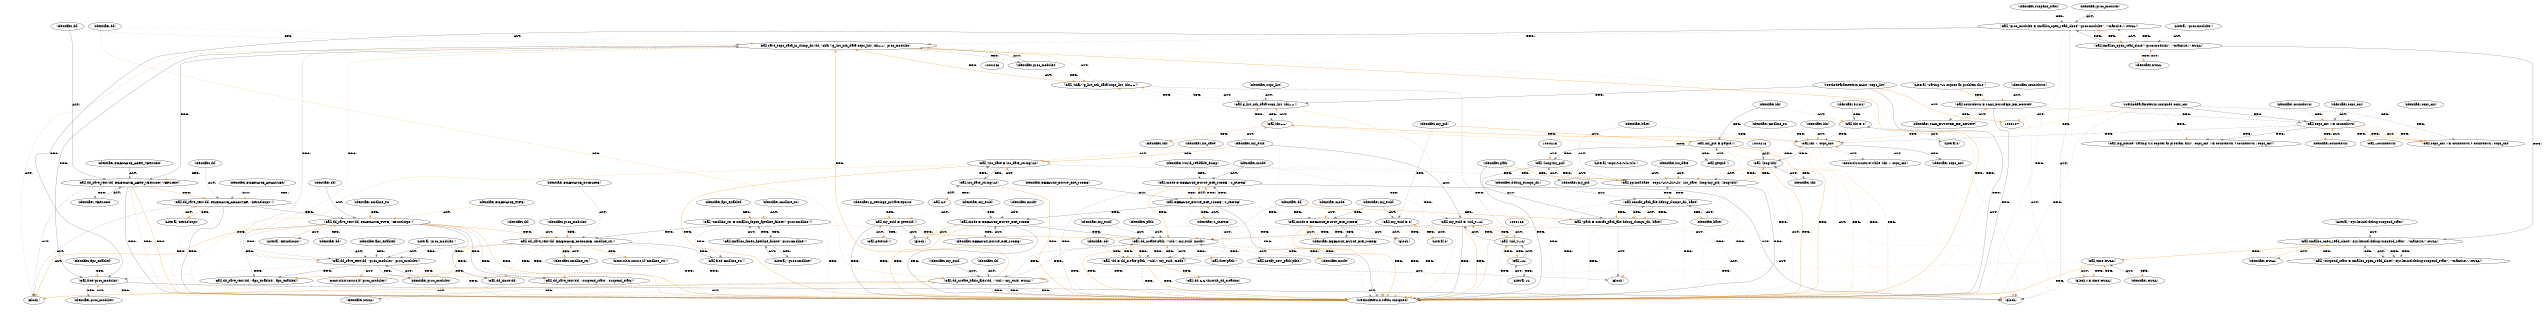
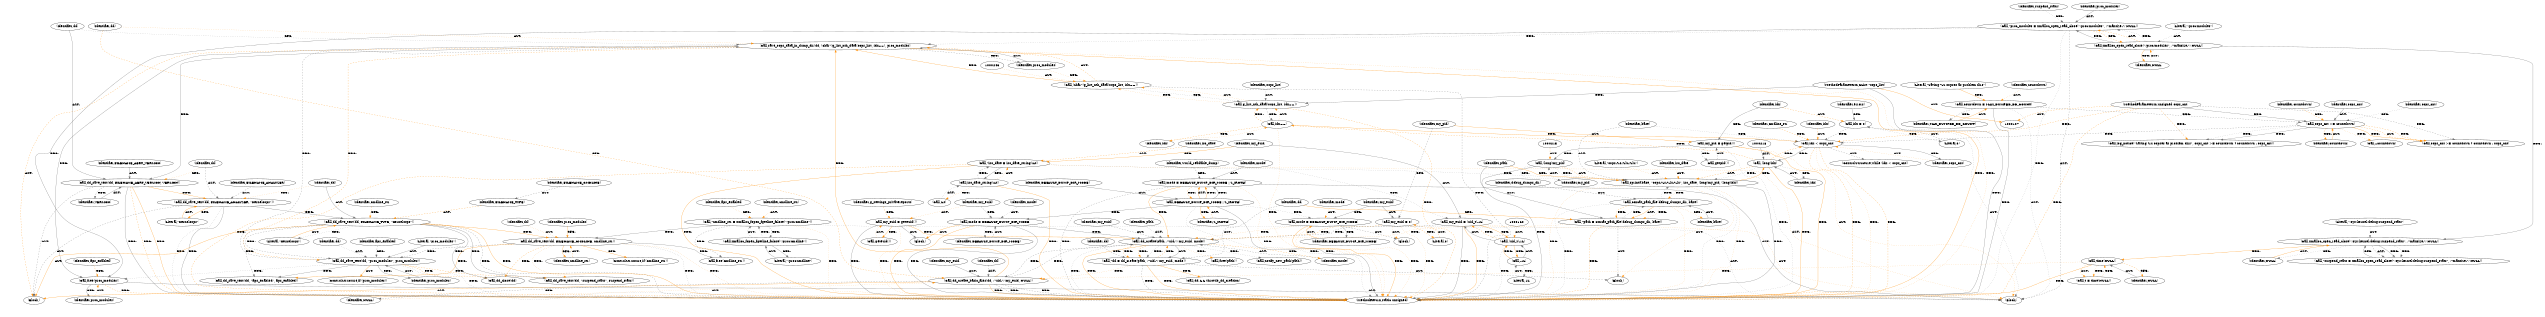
(2067, 124) -> (2067, 124)
(599, 212) -> (539, 192)
(2094, 281) -> (2094, 281)
